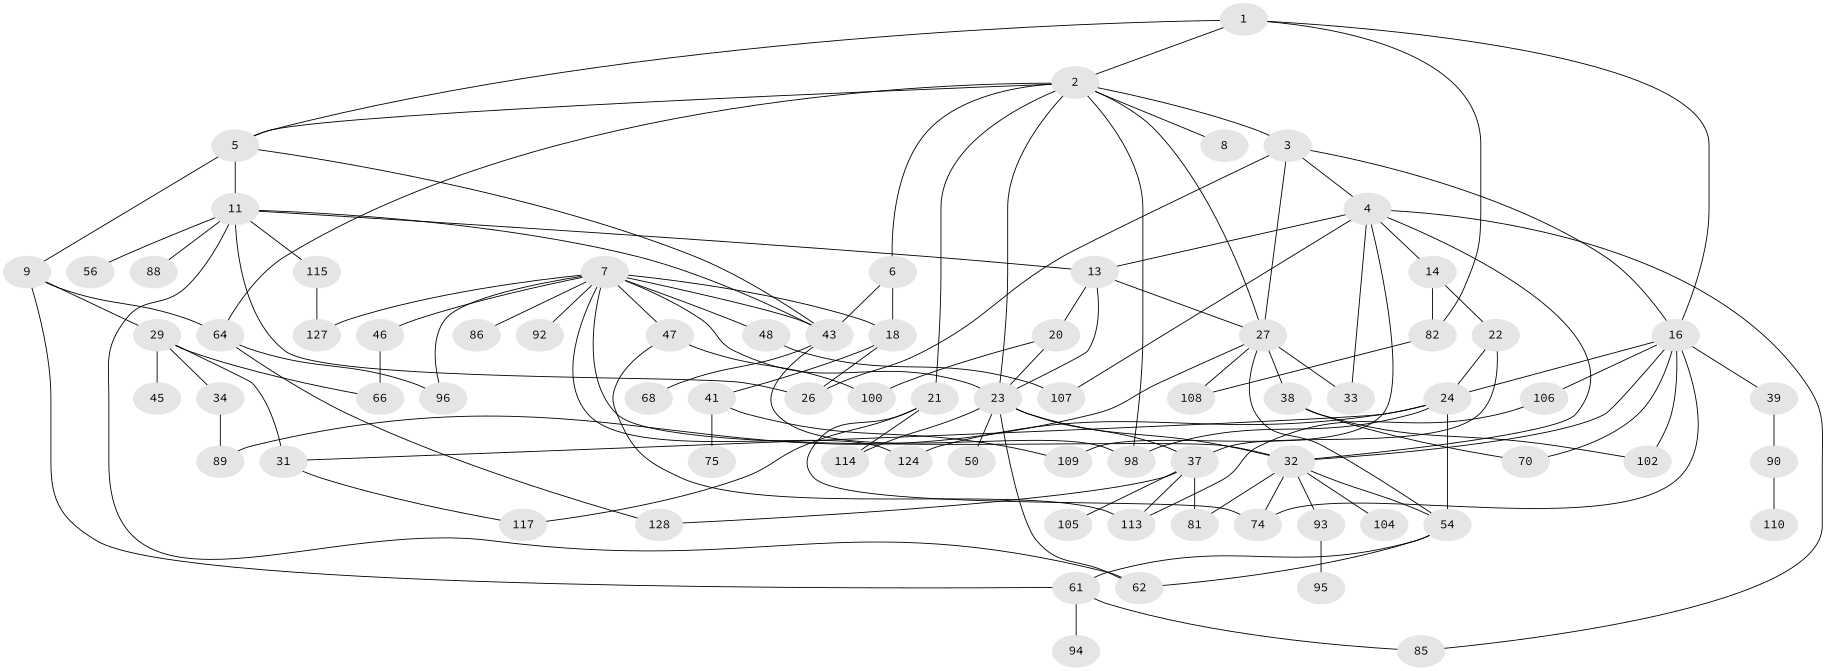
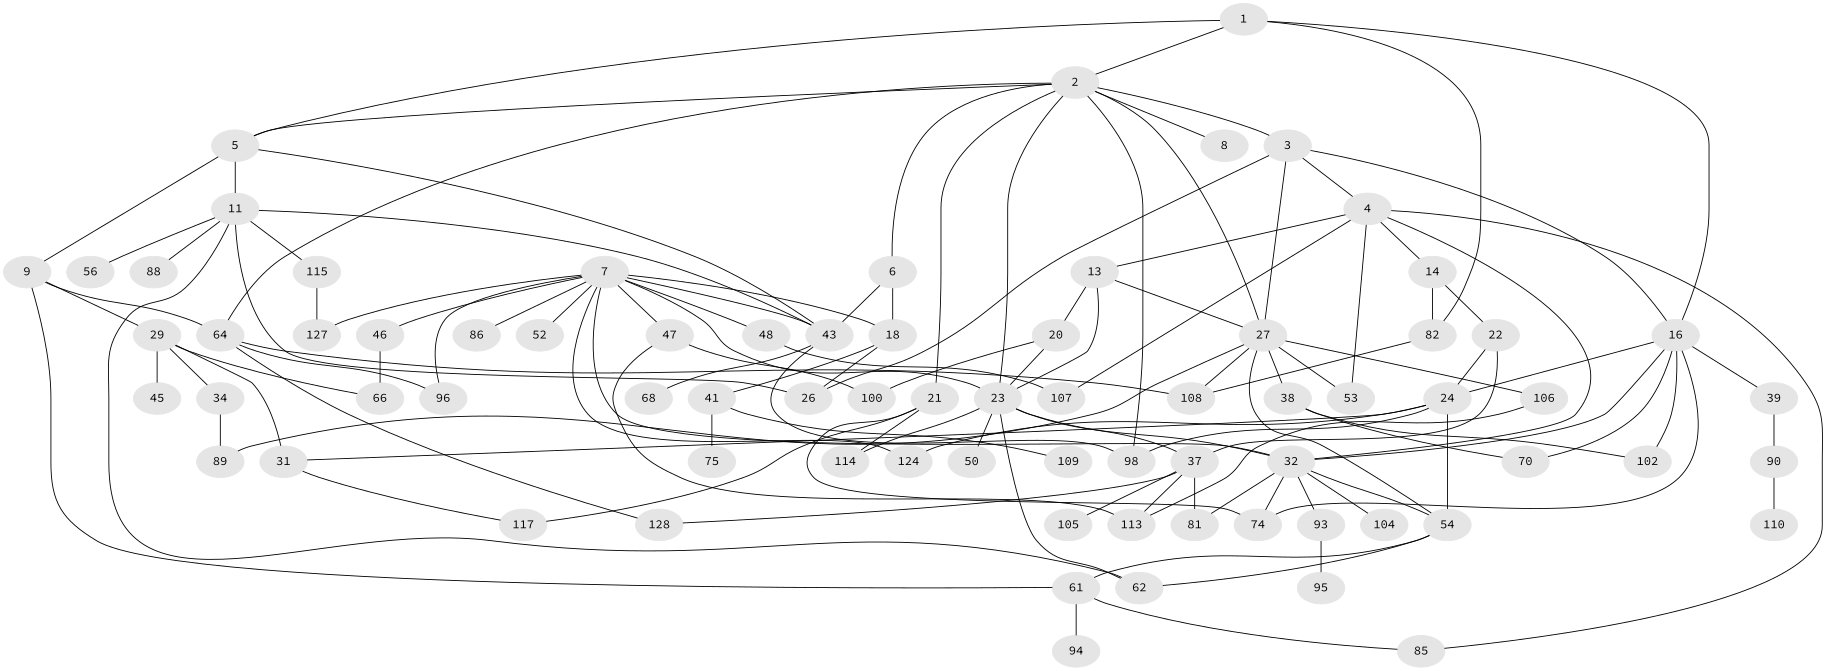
(665, 238) -> none
(540, 335) -> (540, 335)
(1610, 367) -> (1404, 366)
none -> (682, 372)
(1351, 399) -> (1351, 399)
(1345, 433) -> none
